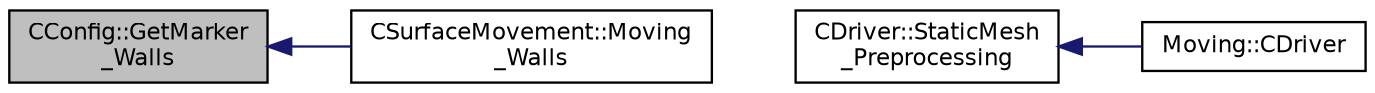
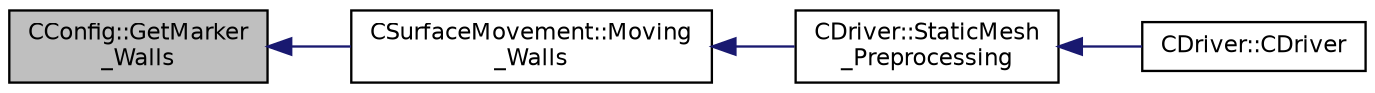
none -> (765, 47)
(1254, 47) -> (1254, 47)
